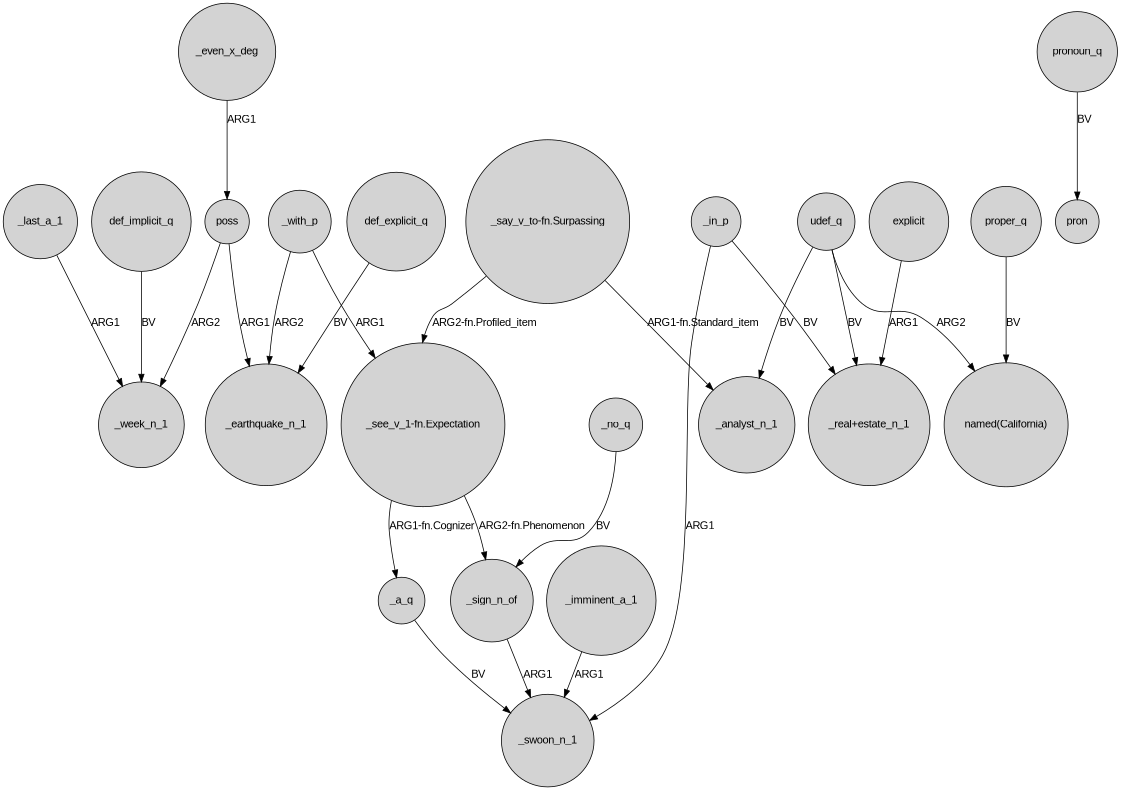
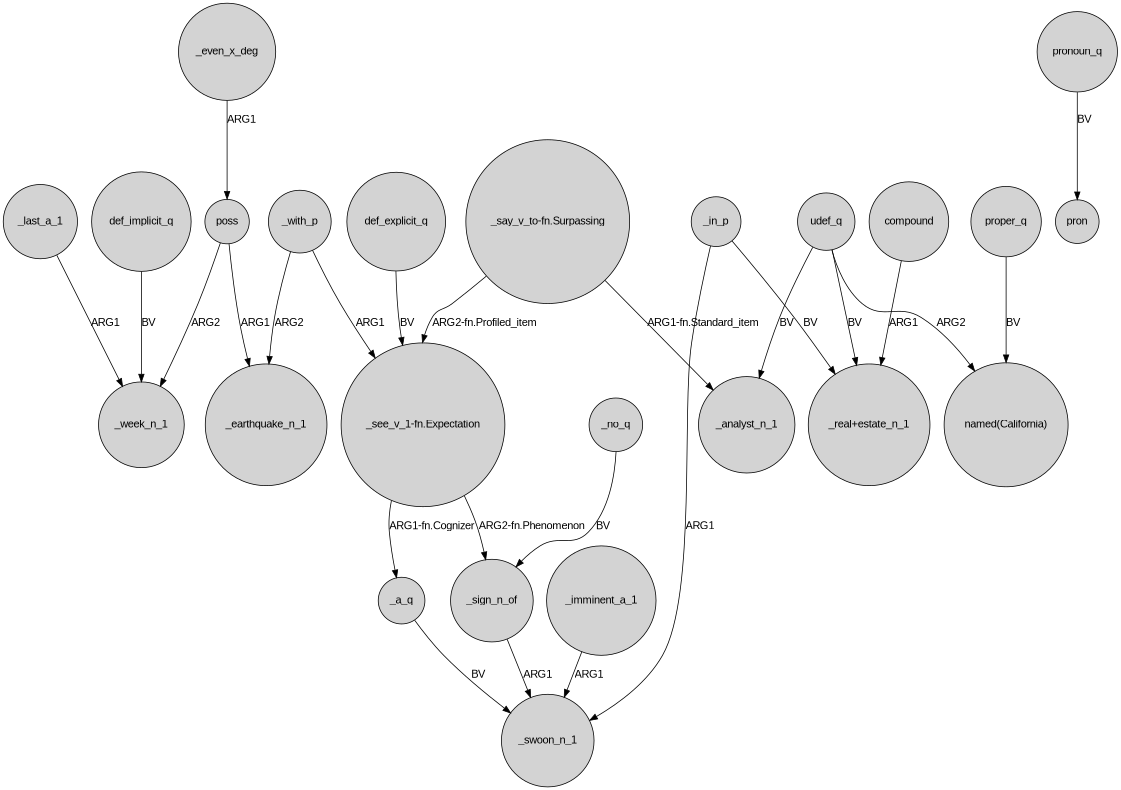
(909, 222) -> (909, 222)
(335, 314) -> (398, 304)
